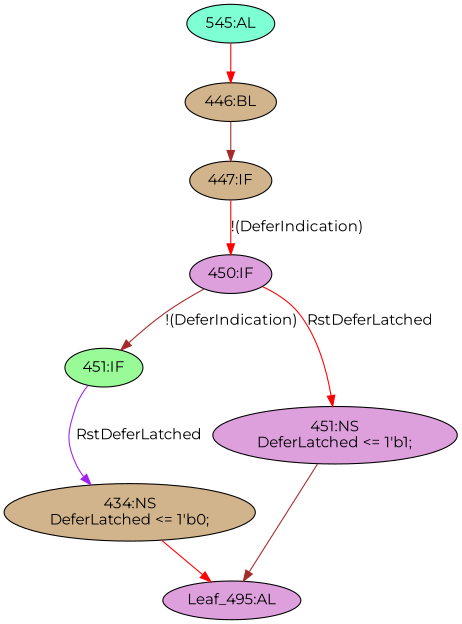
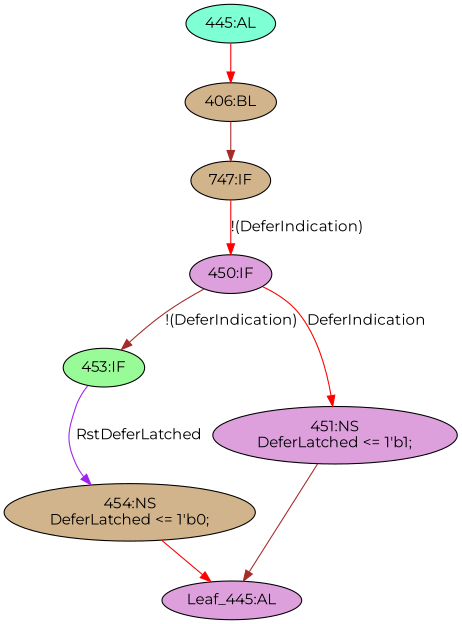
(231, 24) -> (231, 24)
(231, 102) -> (231, 102)
(231, 181) -> (231, 181)
(371, 321) -> (367, 321)
(104, 368) -> (104, 368)
(130, 512) -> (130, 512)
(232, 600) -> (232, 600)
